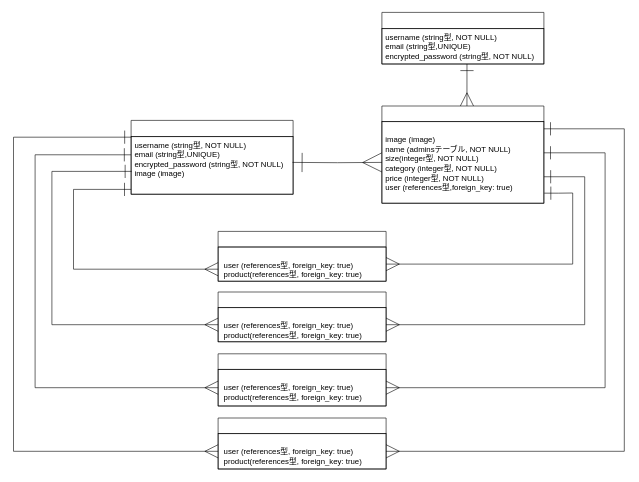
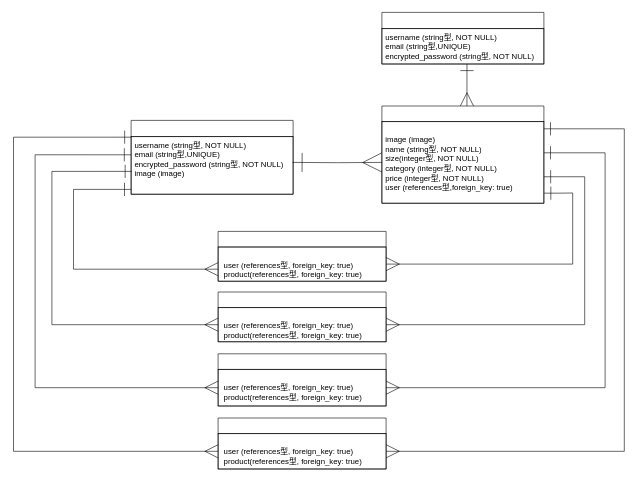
(463, 114) -> (463, 114)
(411, 140) -> (411, 140)
